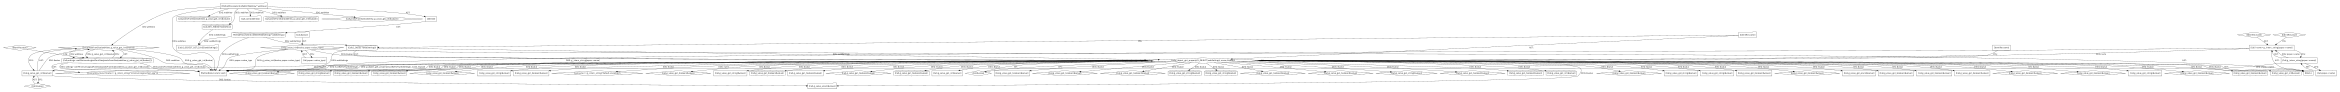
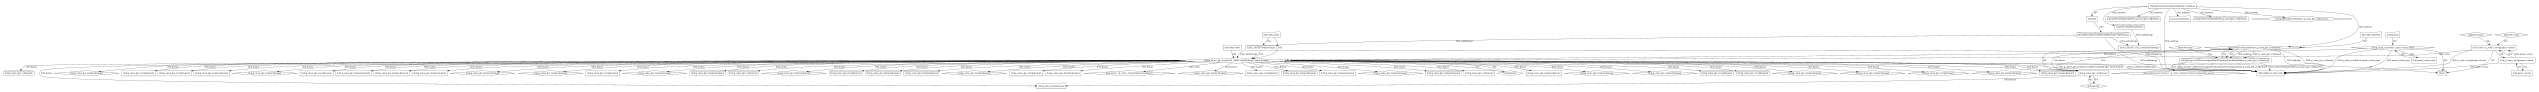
none -> (2371, 35)
